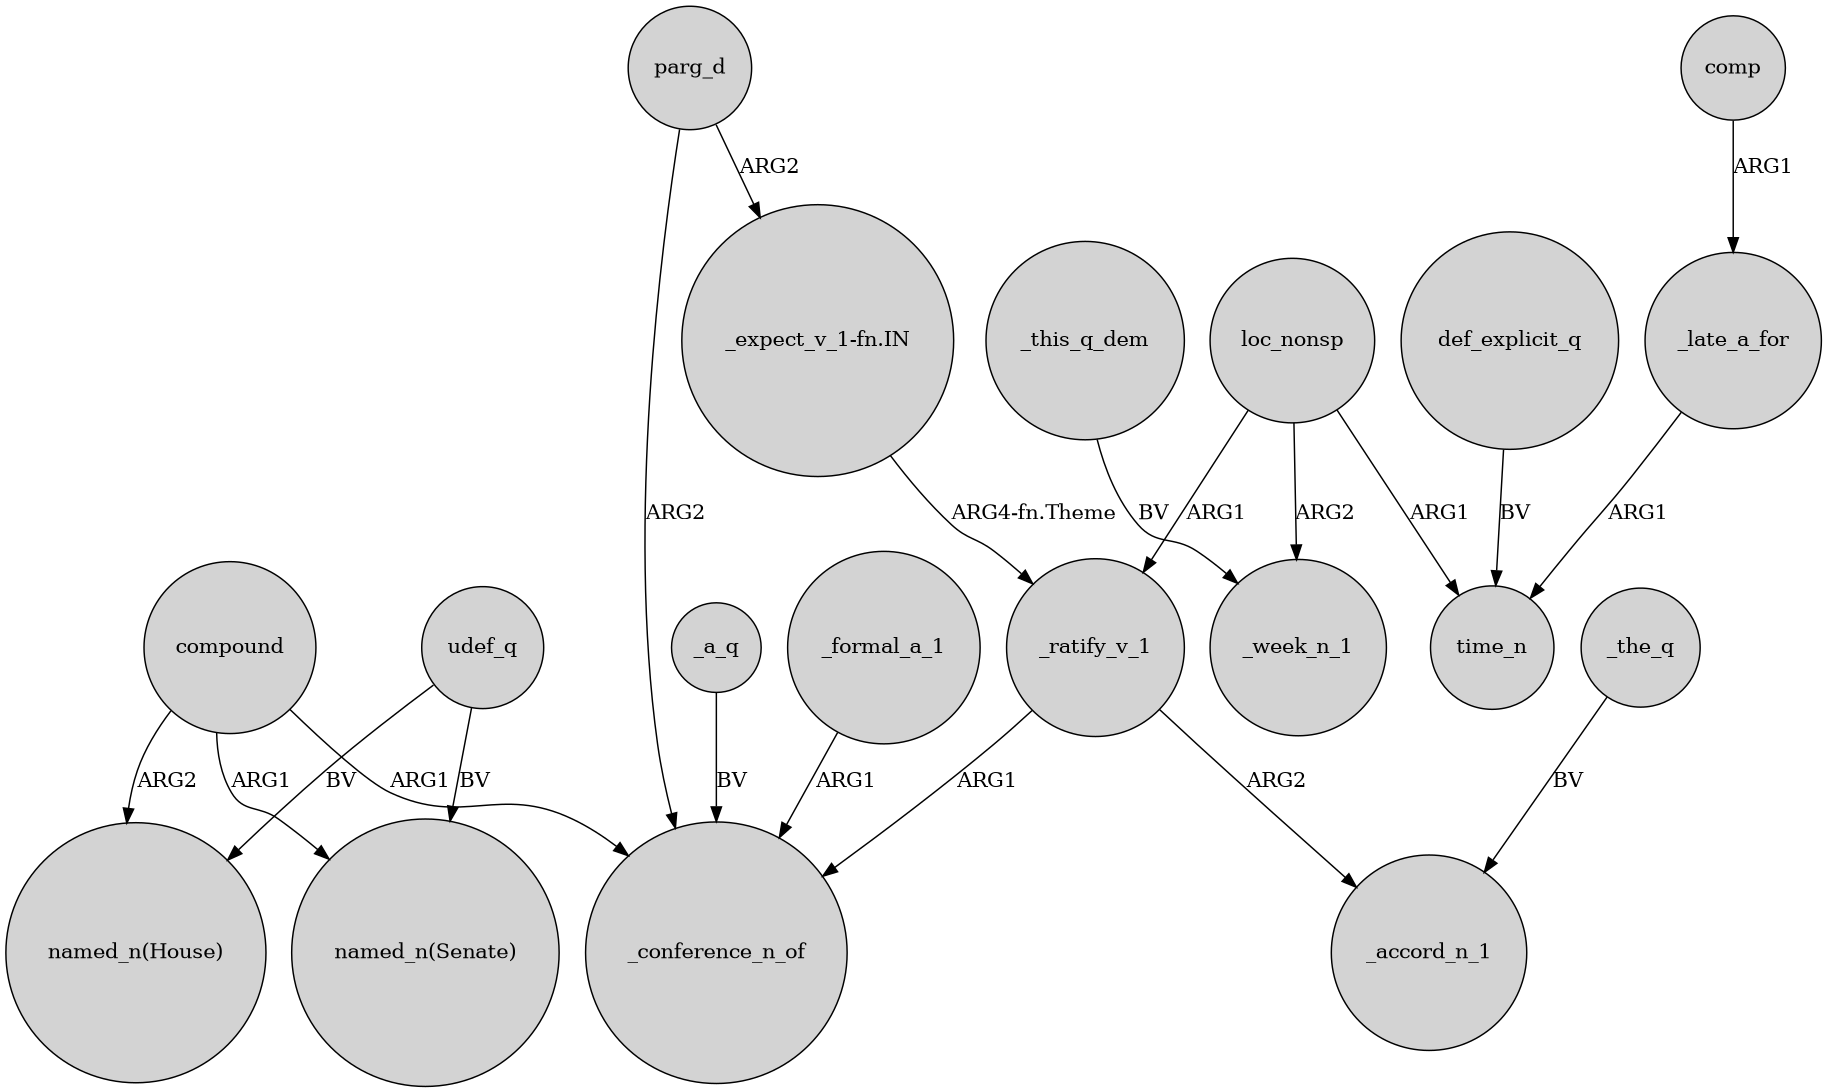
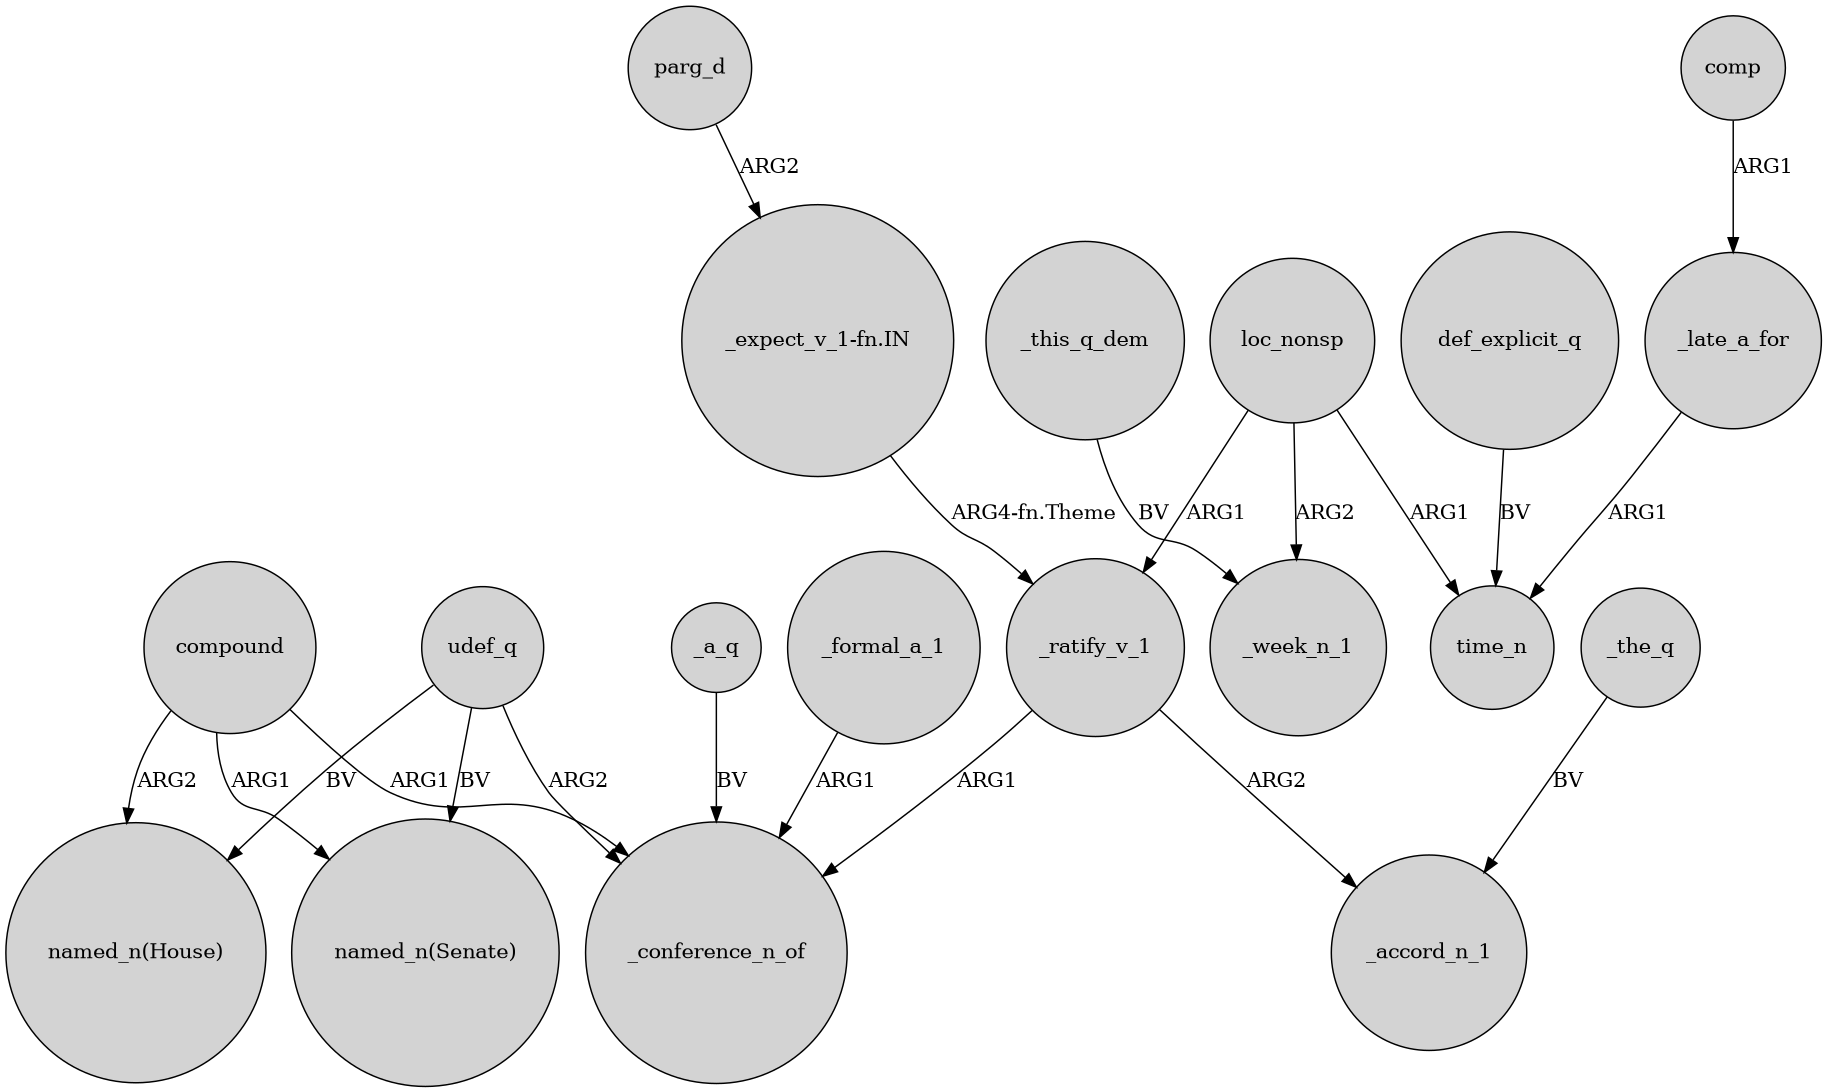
(646, 472) -> (545, 787)
